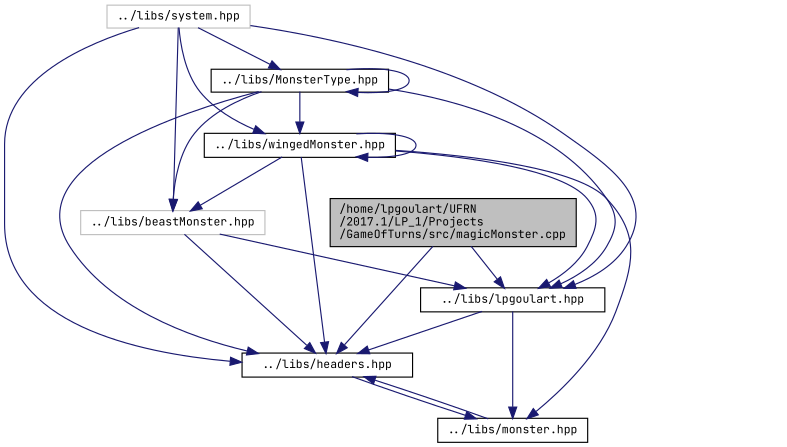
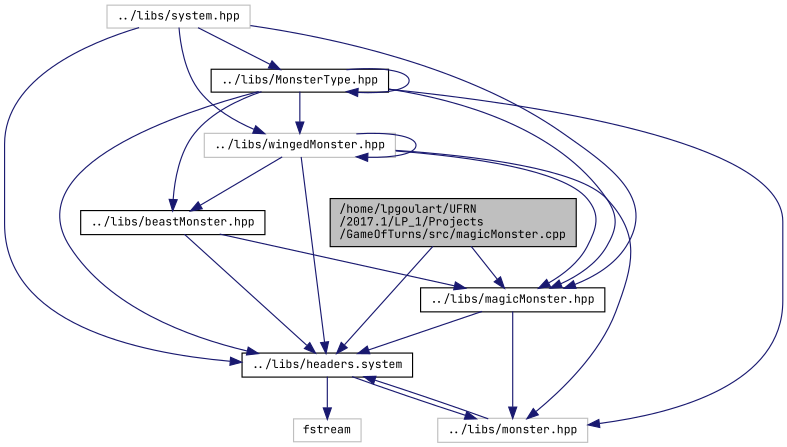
(176, 109) -> none
(300, 145) -> (300, 145)
none -> (751, 177)
(173, 223) -> (173, 223)
(513, 300) -> (513, 300)
(327, 365) -> (327, 365)
none -> (327, 430)
(513, 430) -> (513, 430)
